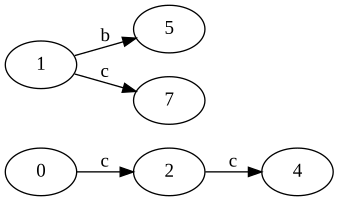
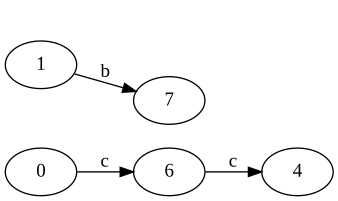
(169, 29) -> none
(105, 72) -> (105, 72)
(169, 172) -> (169, 172)
